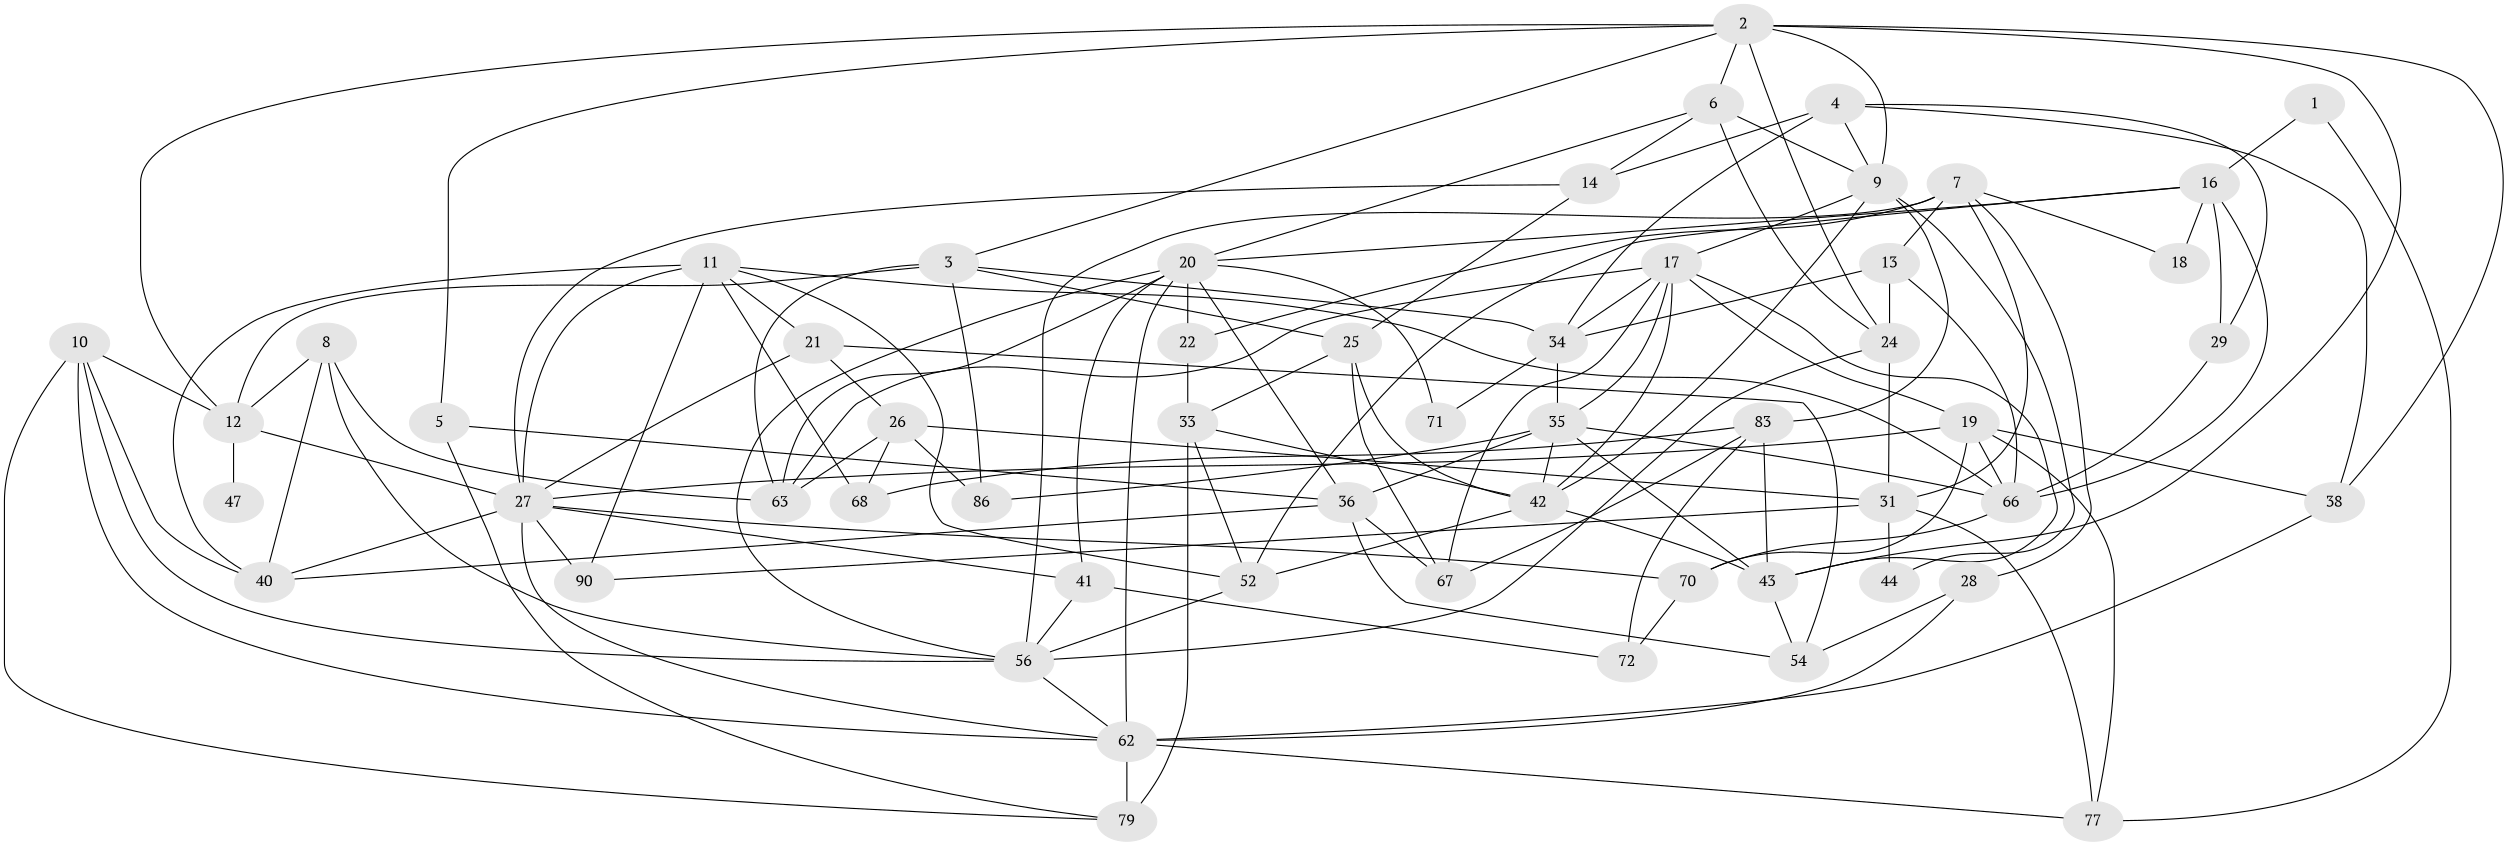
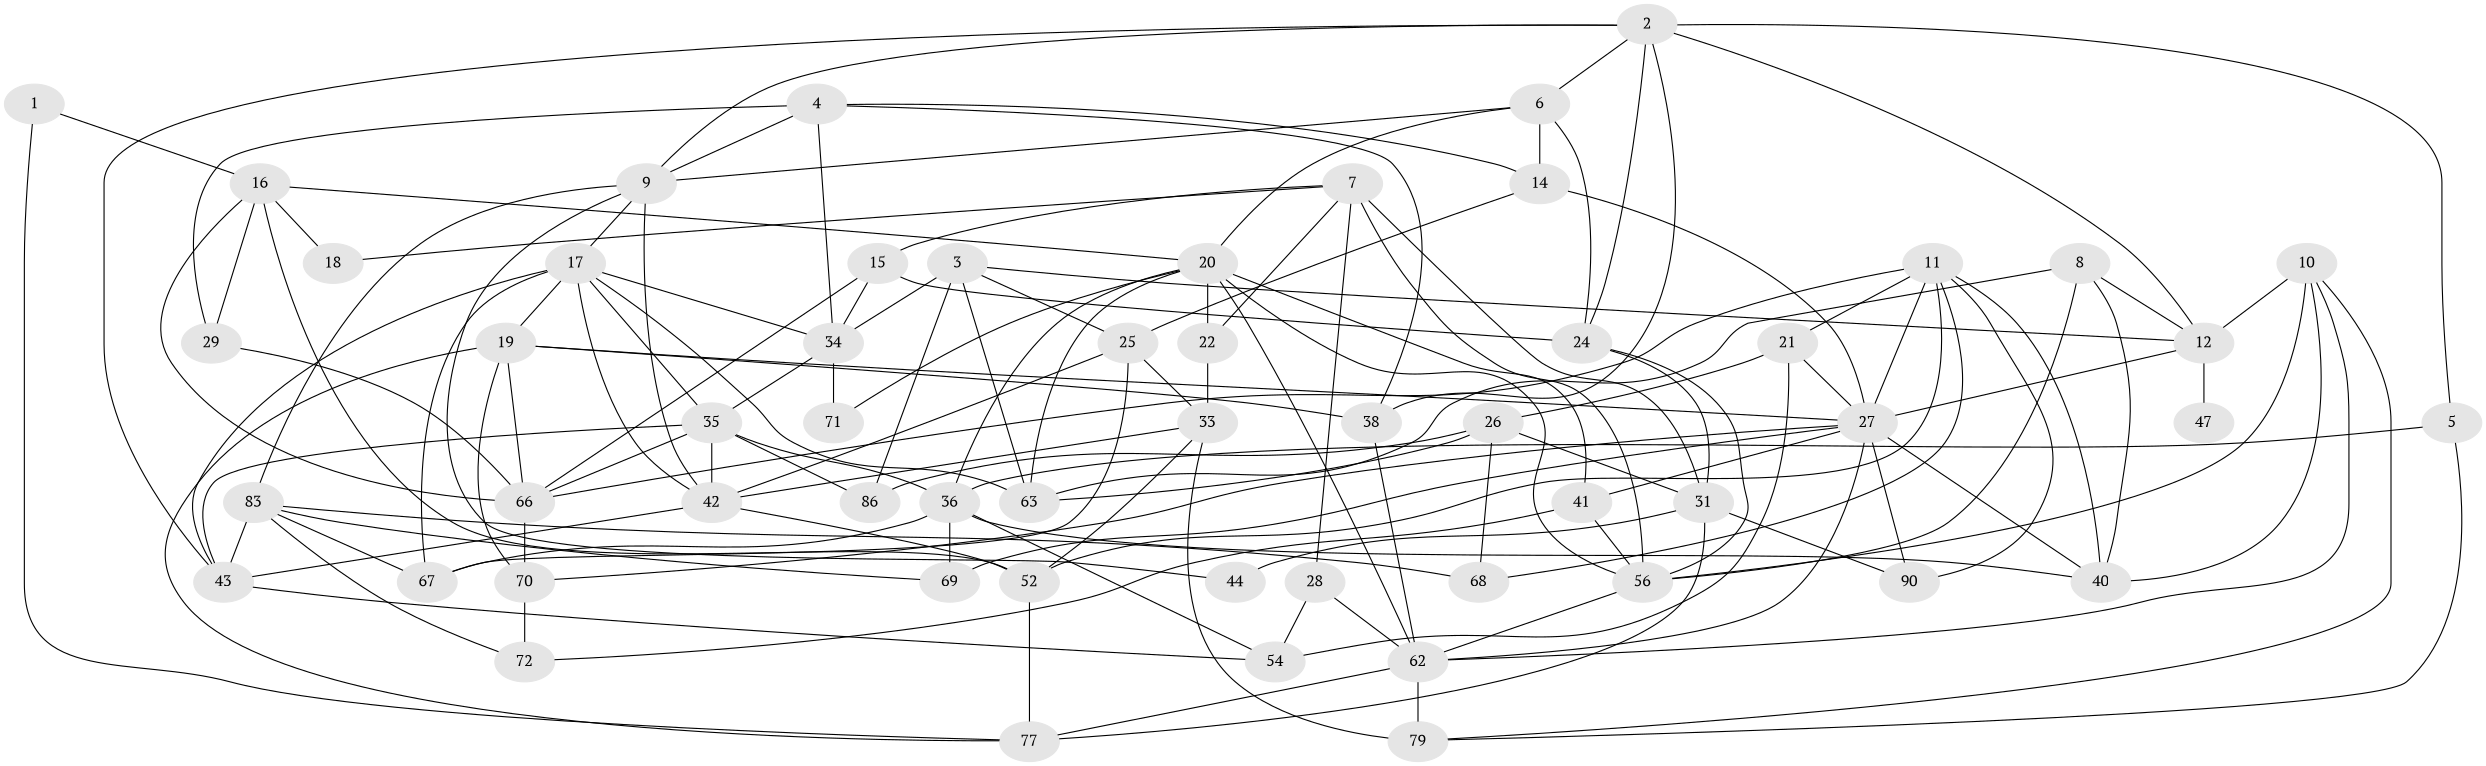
(1346, 144) -> none
(1890, 263) -> (878, 263)
none -> (950, 582)
(1136, 622) -> (1029, 662)
